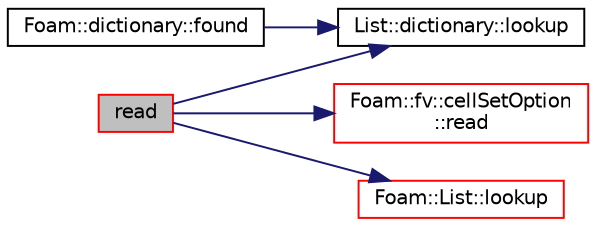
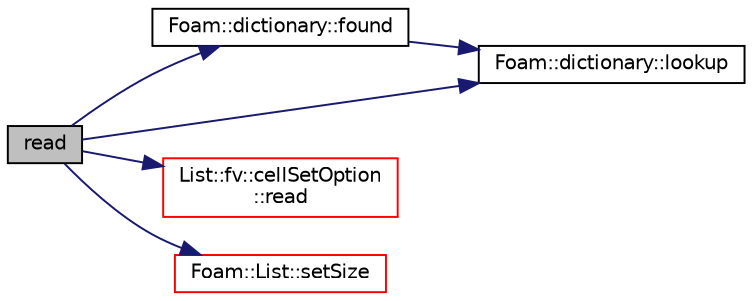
(461, 27) -> (612, 64)
none -> (134, 85)
(136, 113) -> (45, 145)
(461, 113) -> (280, 188)
(461, 199) -> (280, 274)
